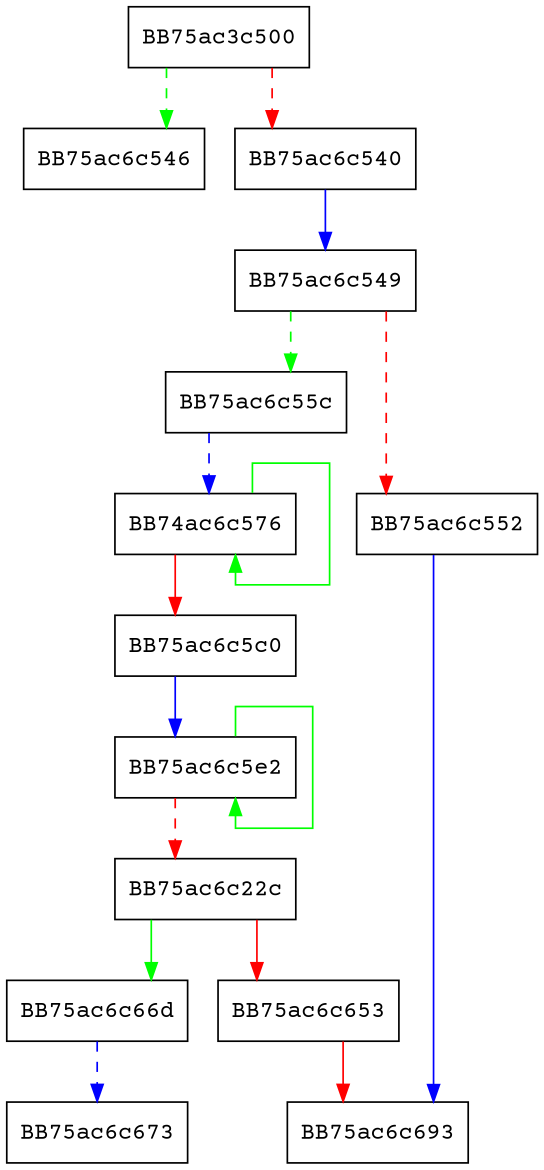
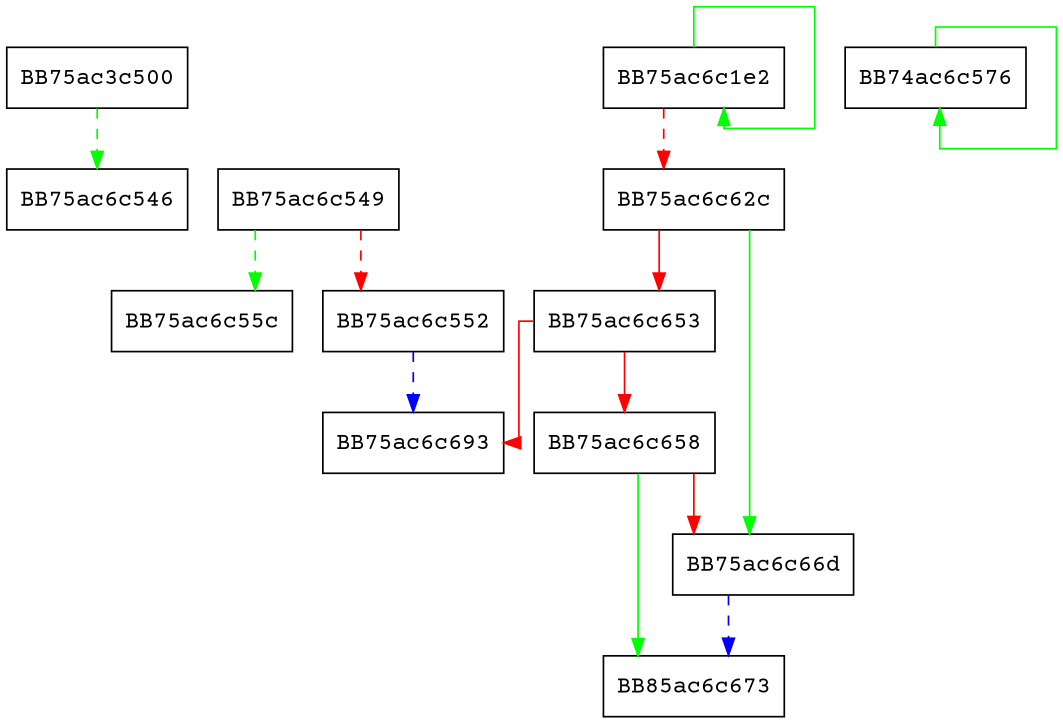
(325, 159) -> none
none -> (625, 443)
(209, 454) -> none
(205, 646) -> none
(205, 767) -> (694, 78)
(434, 820) -> (413, 373)
(205, 889) -> (694, 199)
(97, 1132) -> (694, 686)
